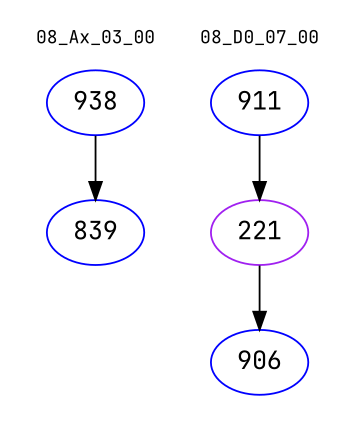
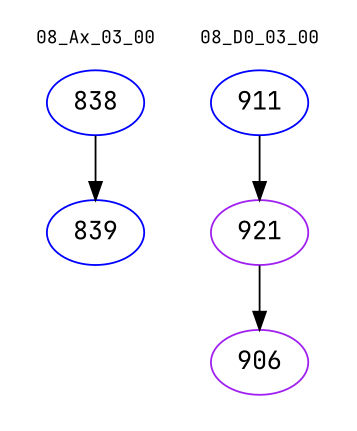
(261, 39) -> (261, 39)
(96, 103) -> (96, 103)
(260, 233) -> (260, 233)
(260, 362) -> (260, 362)
